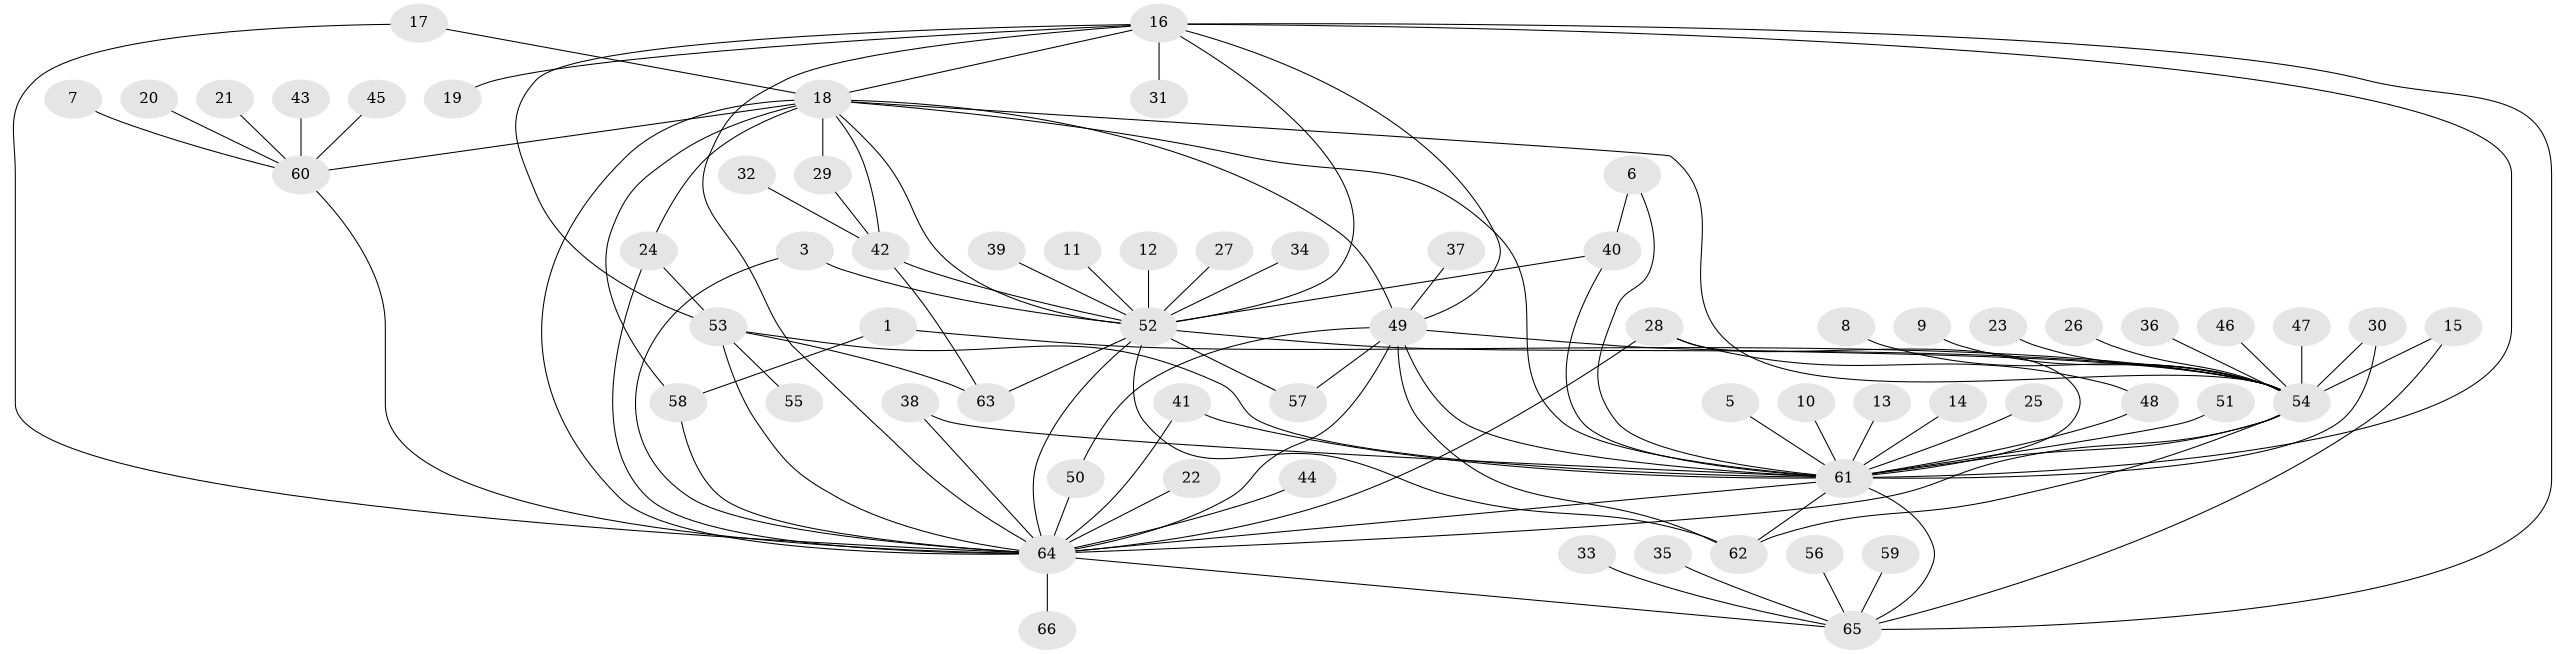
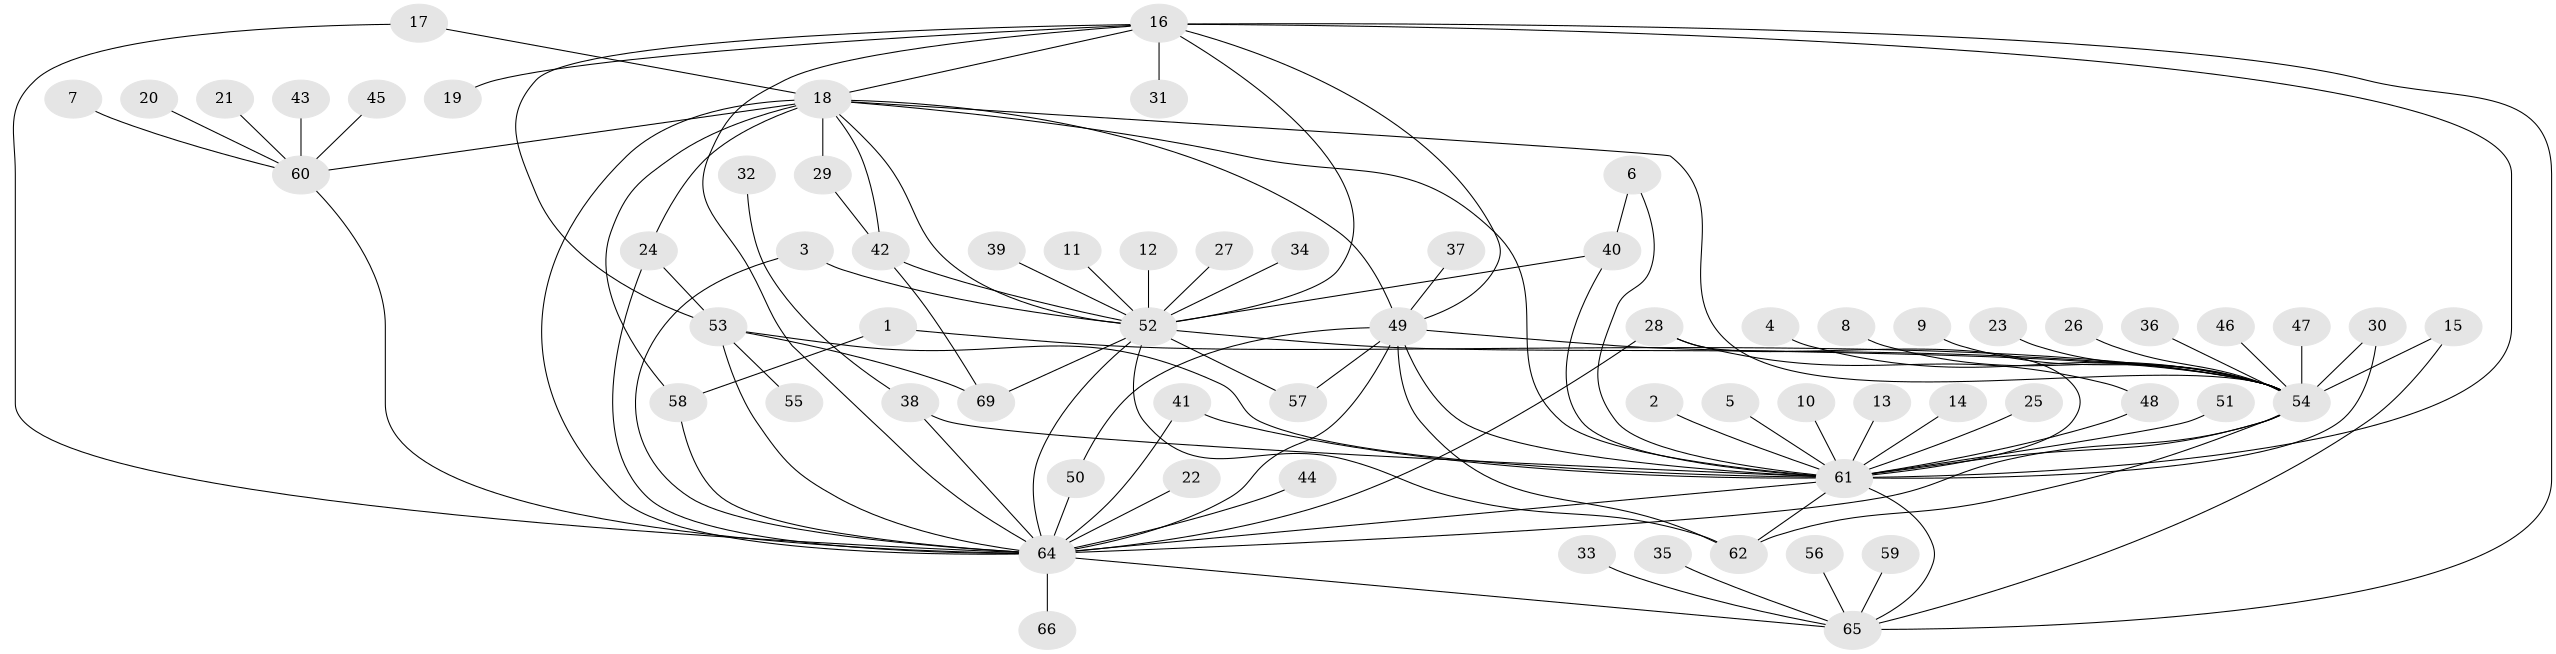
(814, 213) -> (794, 308)
none -> (1770, 327)
(986, 403) -> (986, 403)
none -> (1655, 403)
